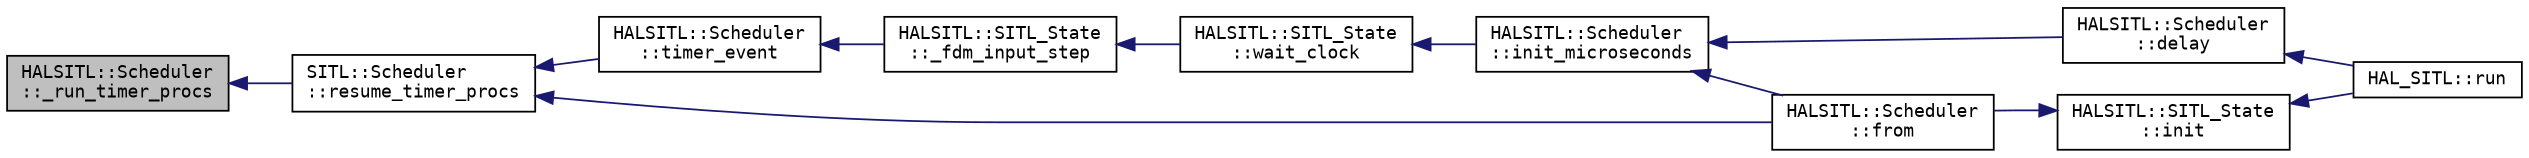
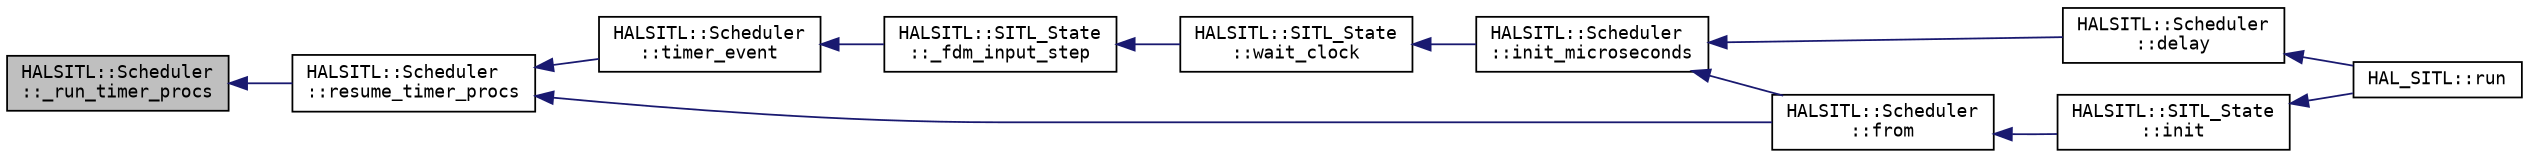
(414, 83) -> (414, 83)
(2017, 110) -> (2035, 134)
